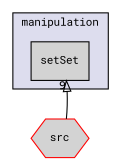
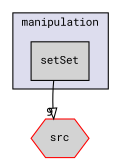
(67, 105) -> (53, 96)
